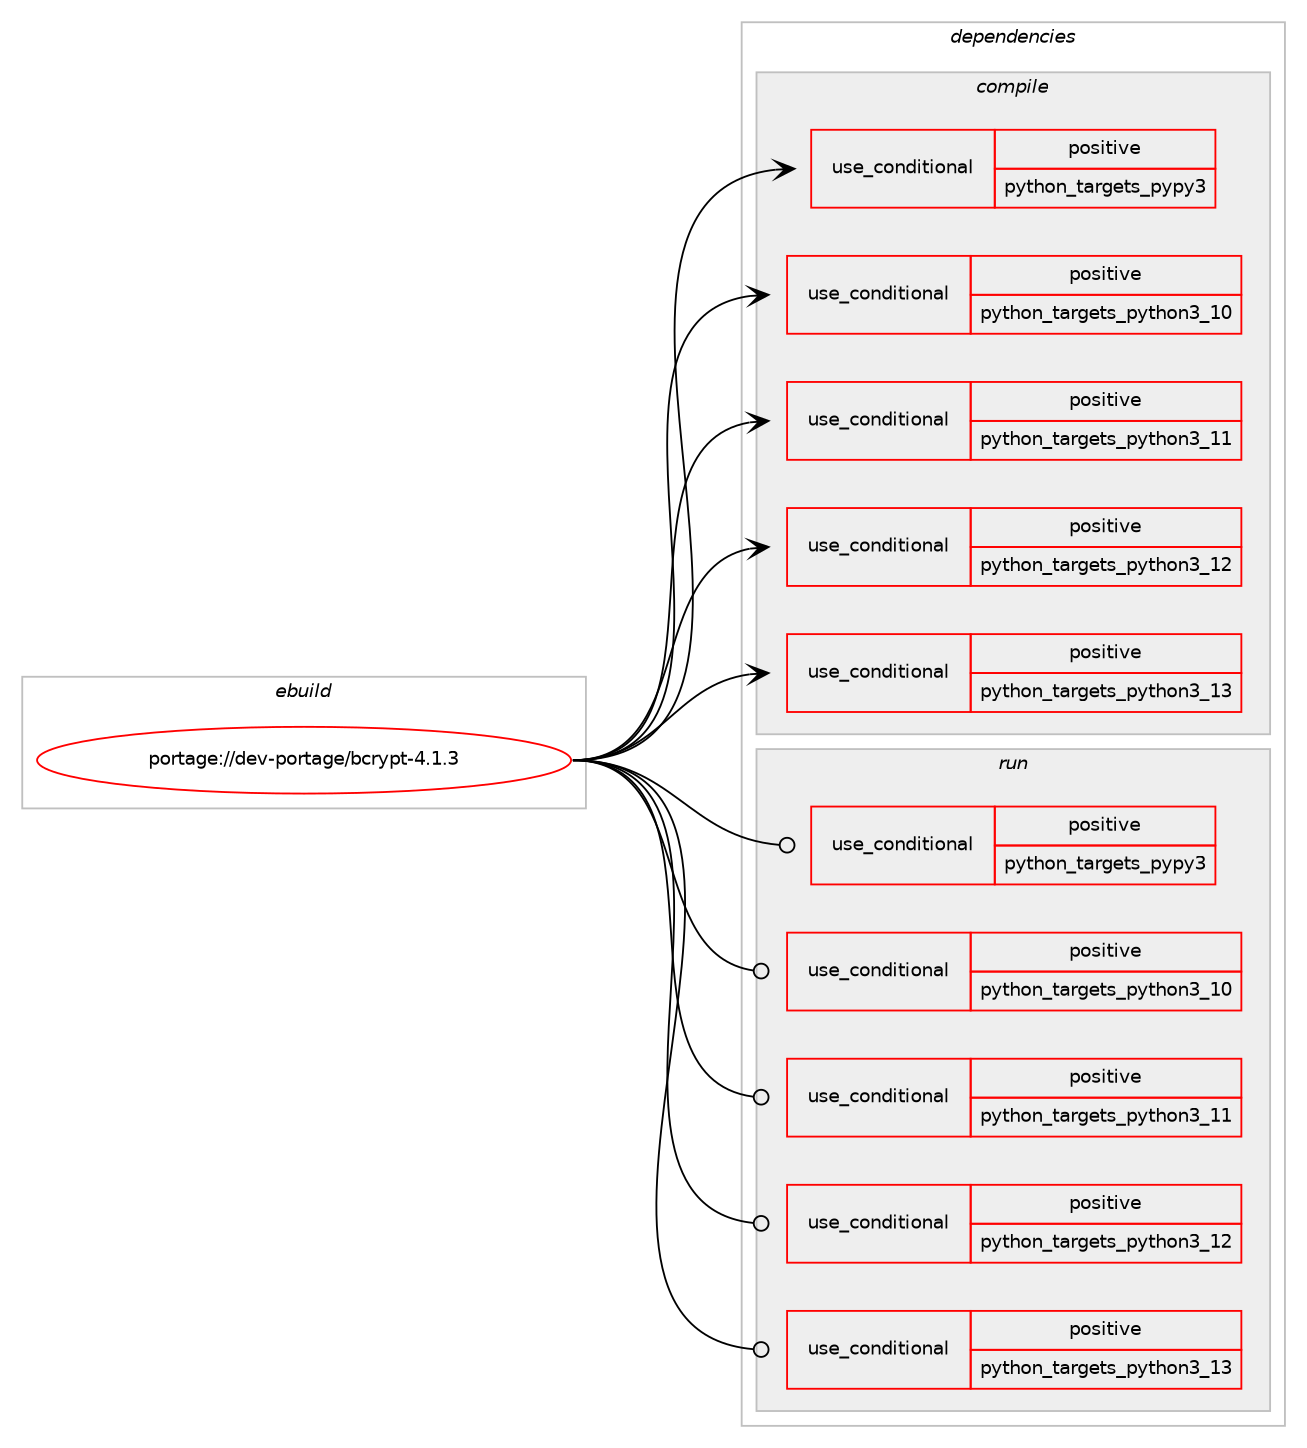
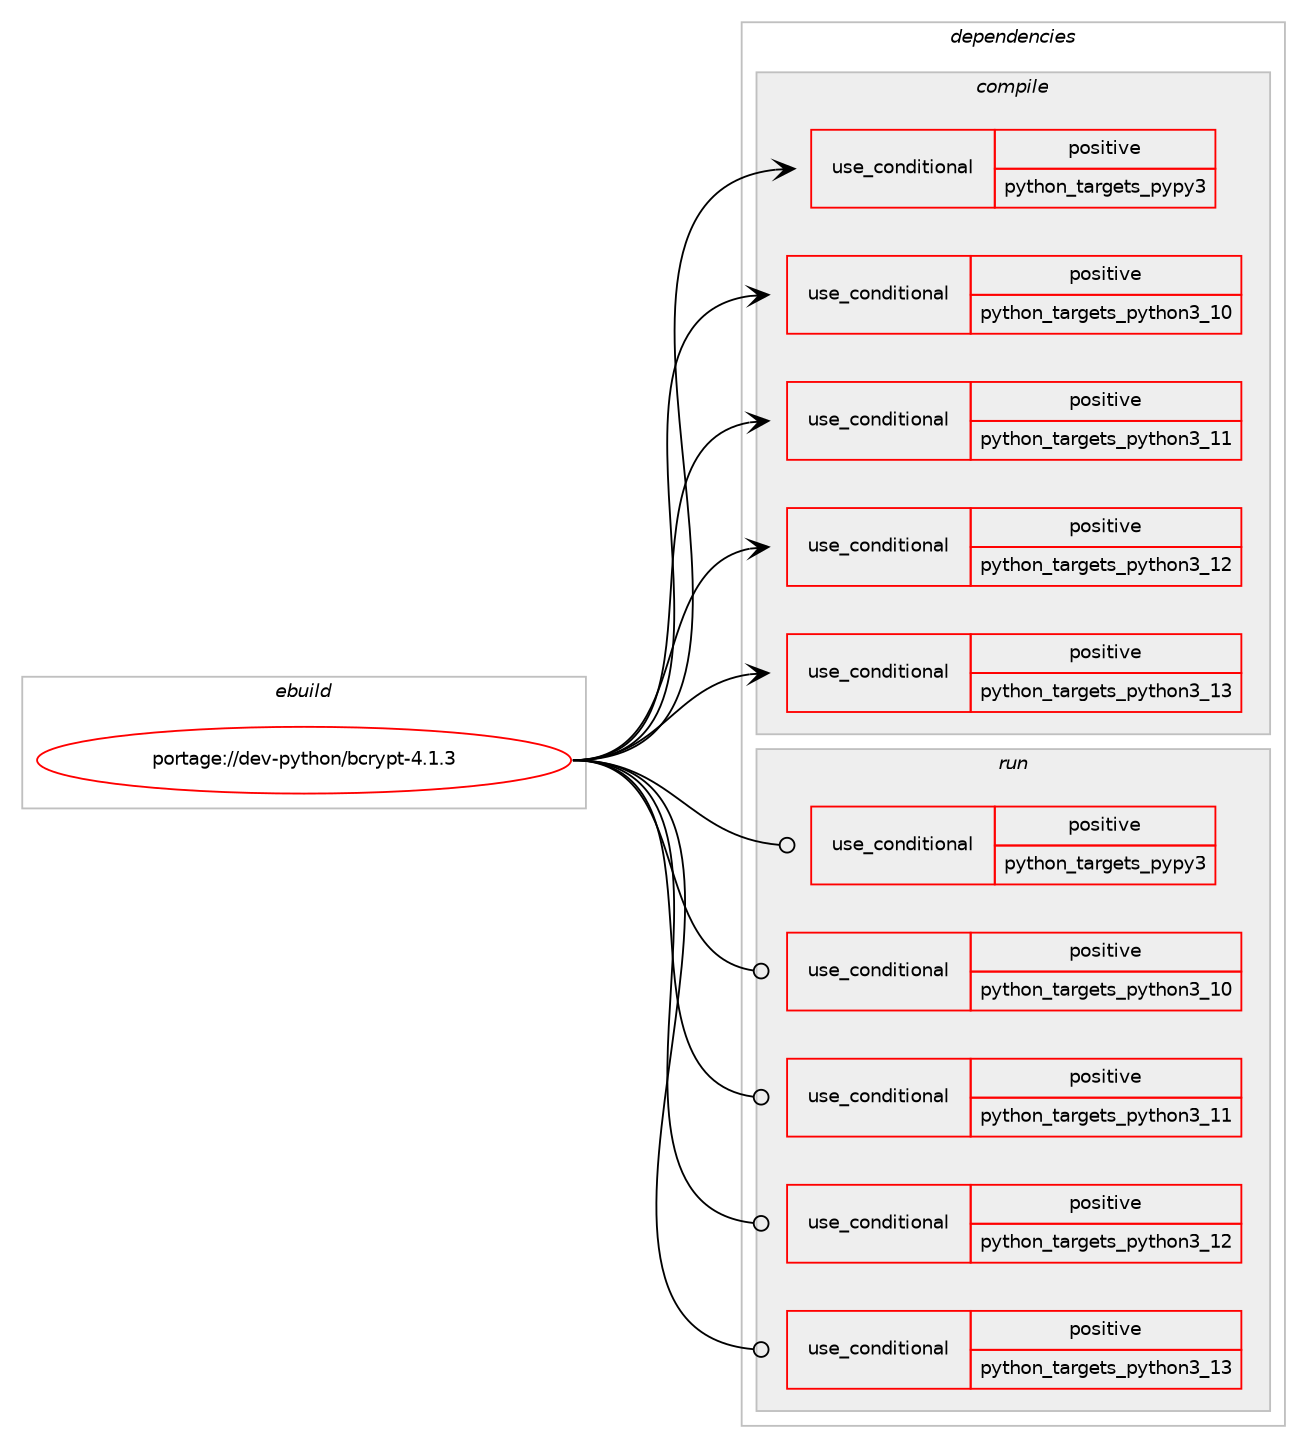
(304, 760) -> (304, 760)
